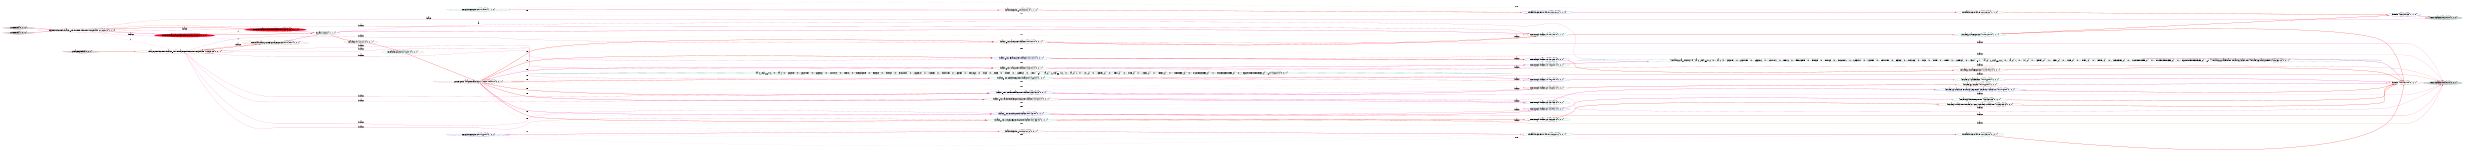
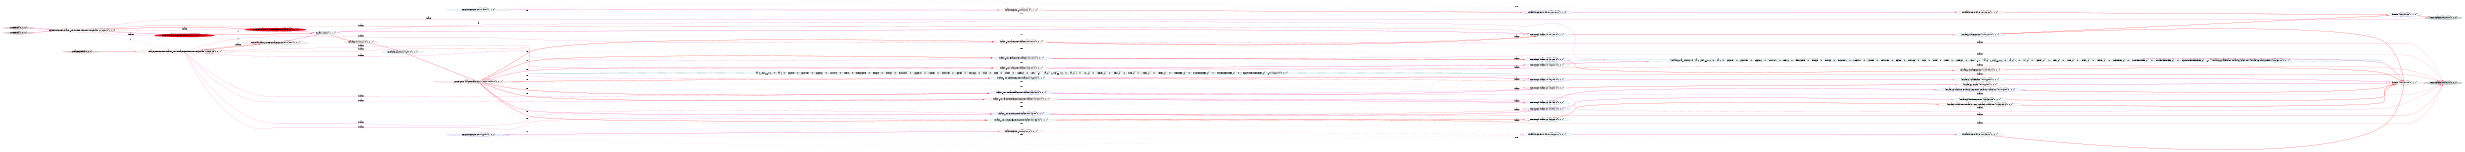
(1282, 133) -> (1282, 133)
